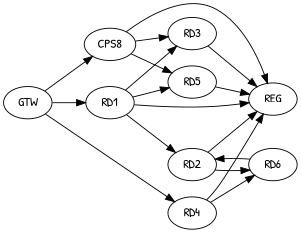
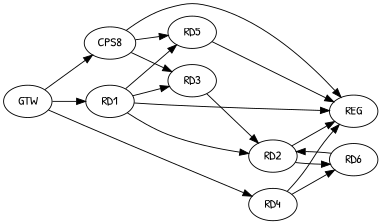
(229, 63) -> (229, 115)
